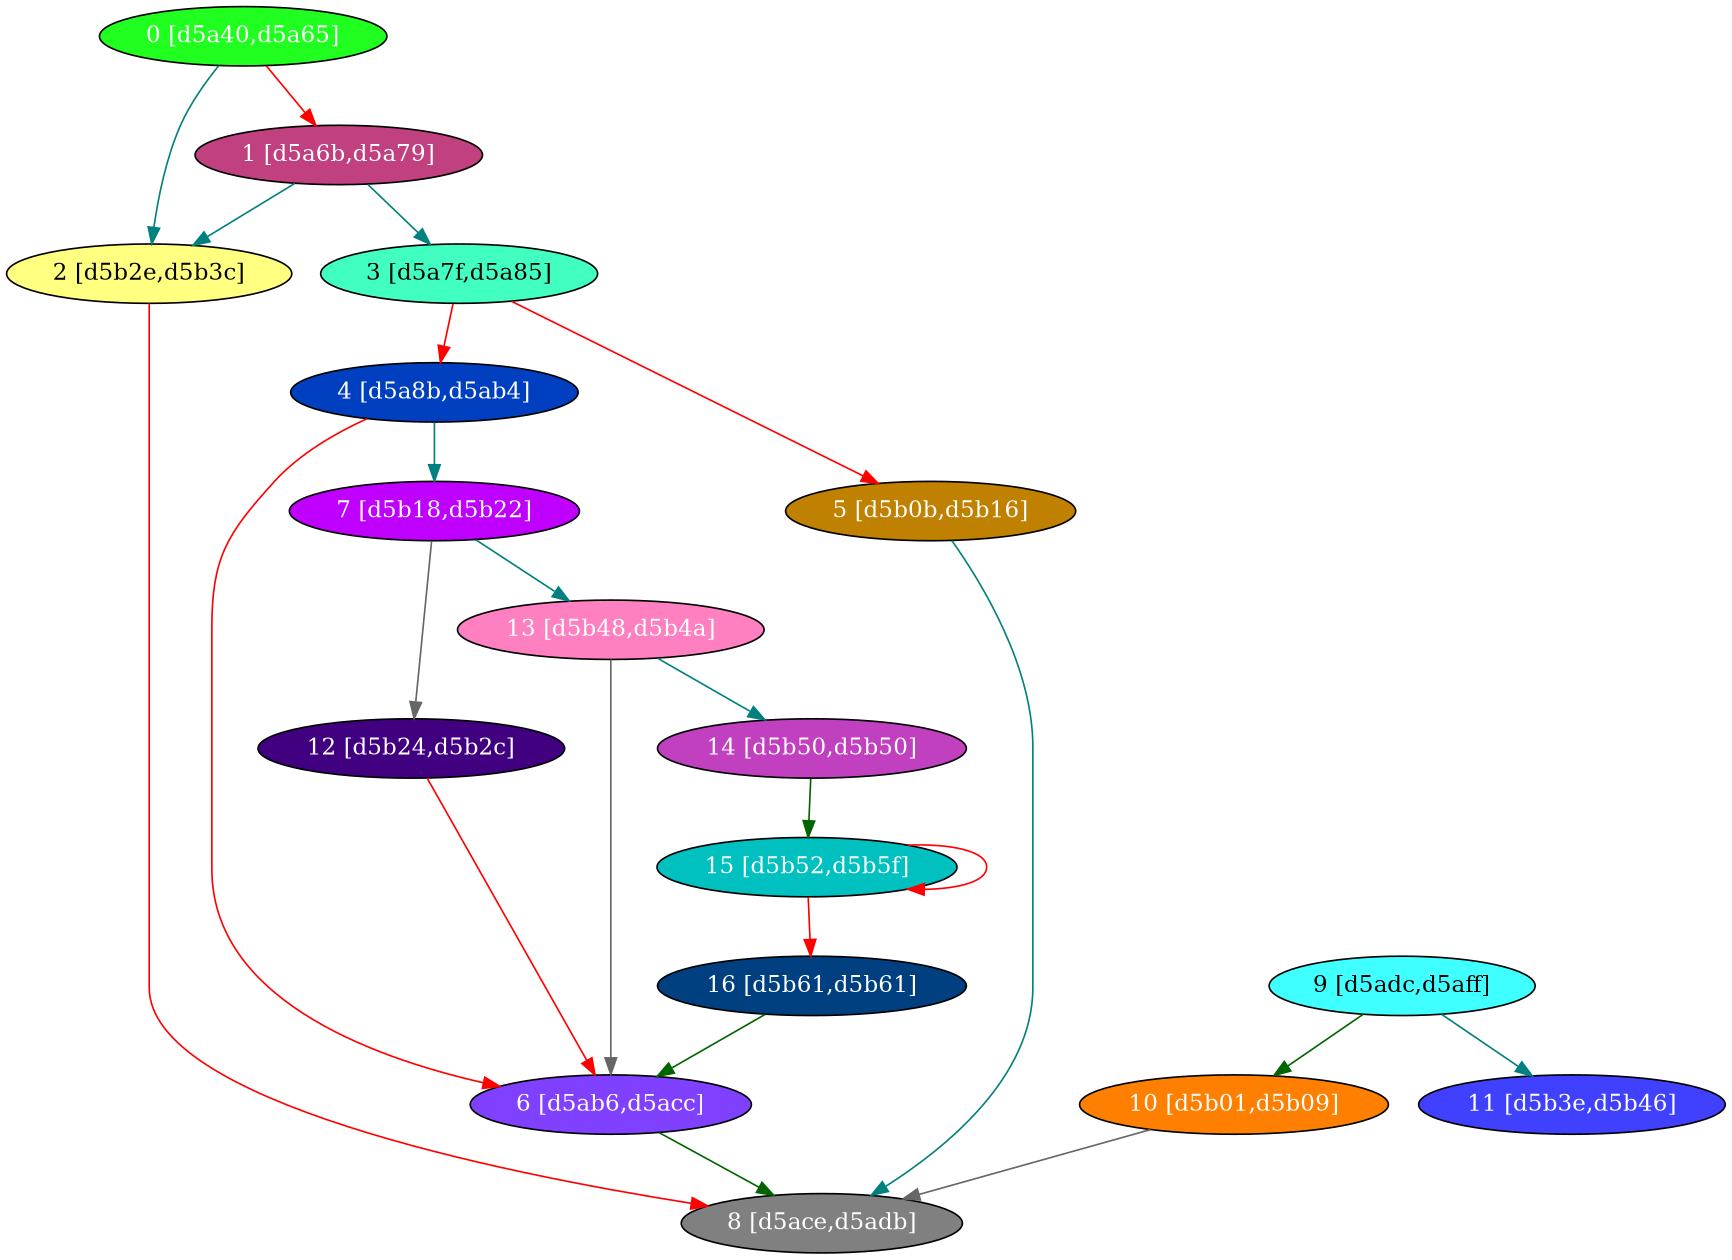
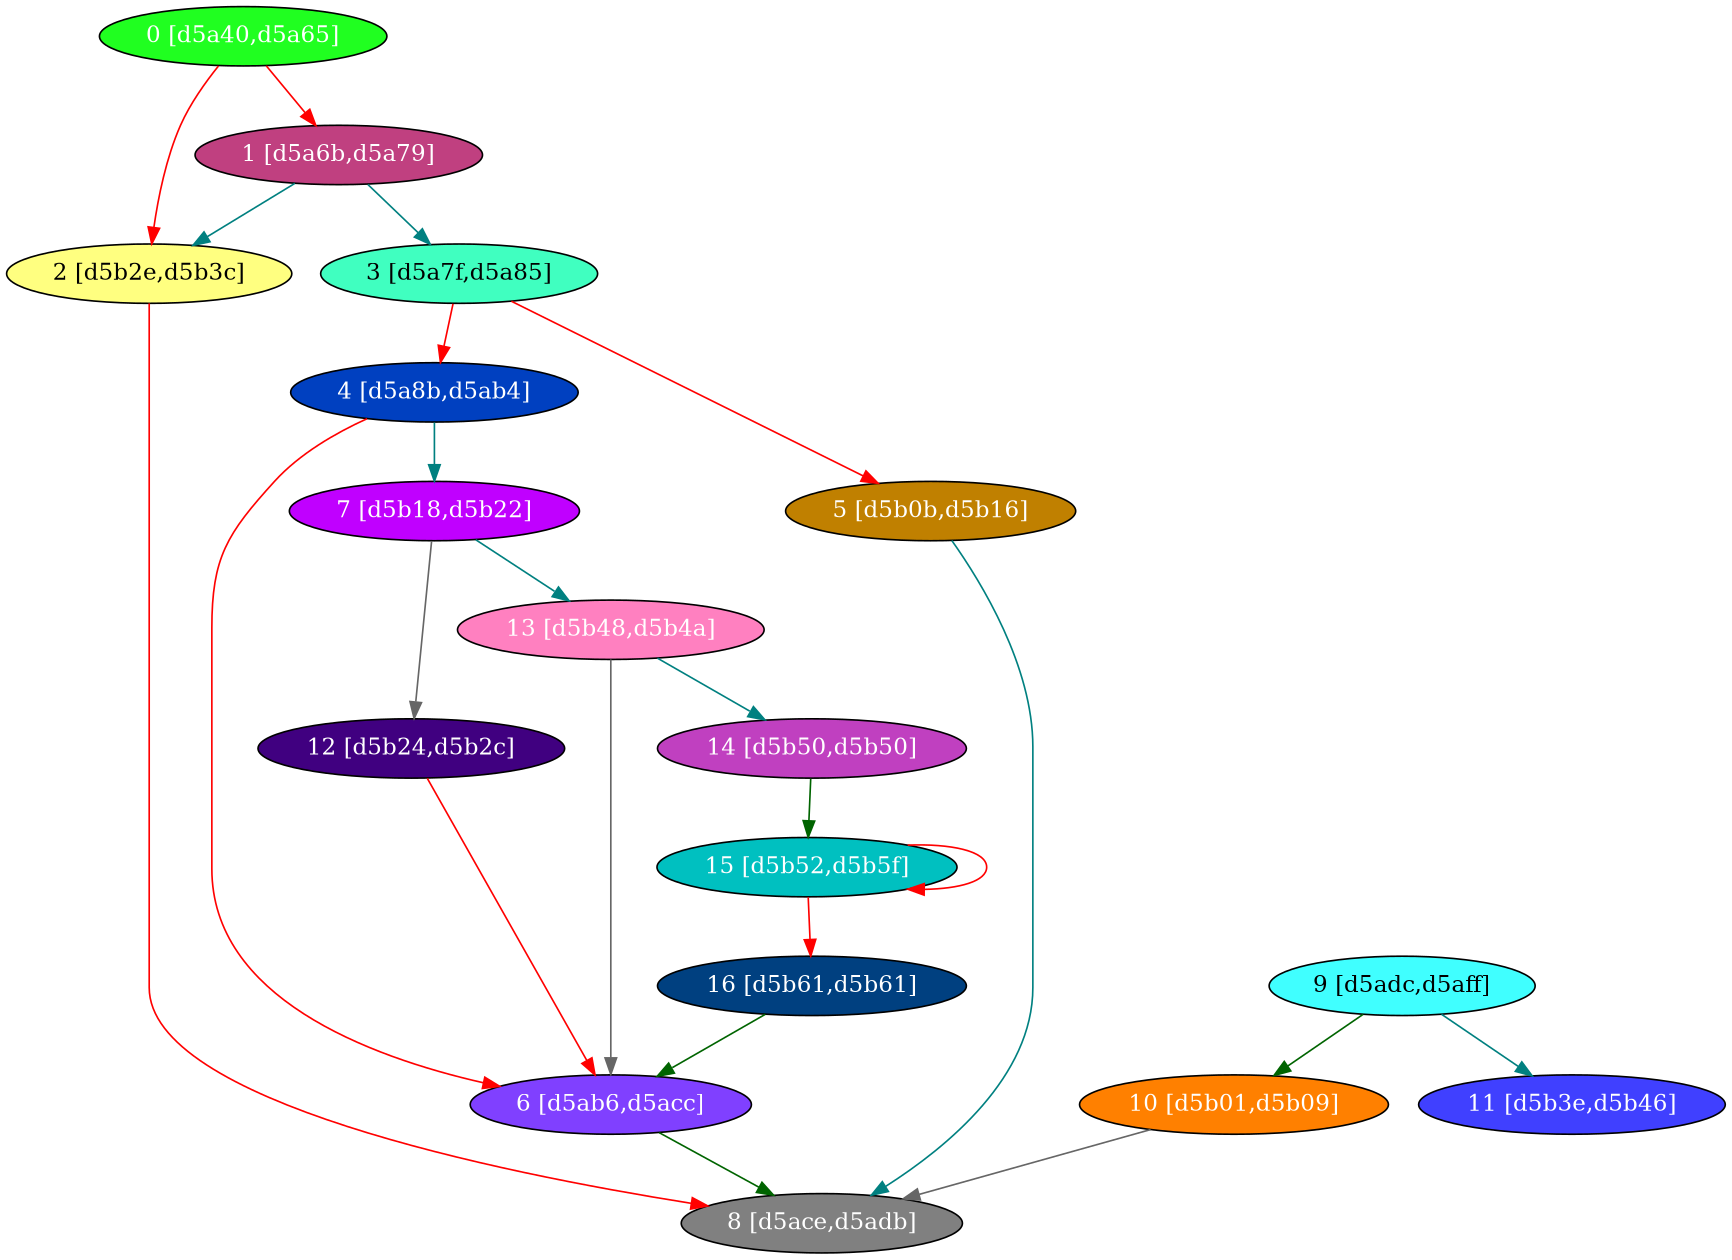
(174, 142) -> (174, 142)
